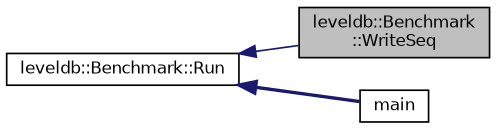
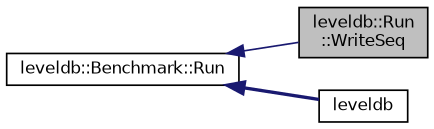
(394, 33) -> (363, 33)
(394, 106) -> (363, 106)
